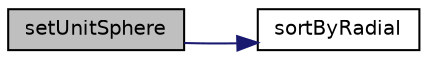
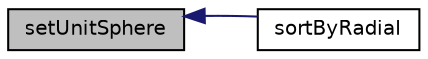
(211, 43) -> (231, 16)
